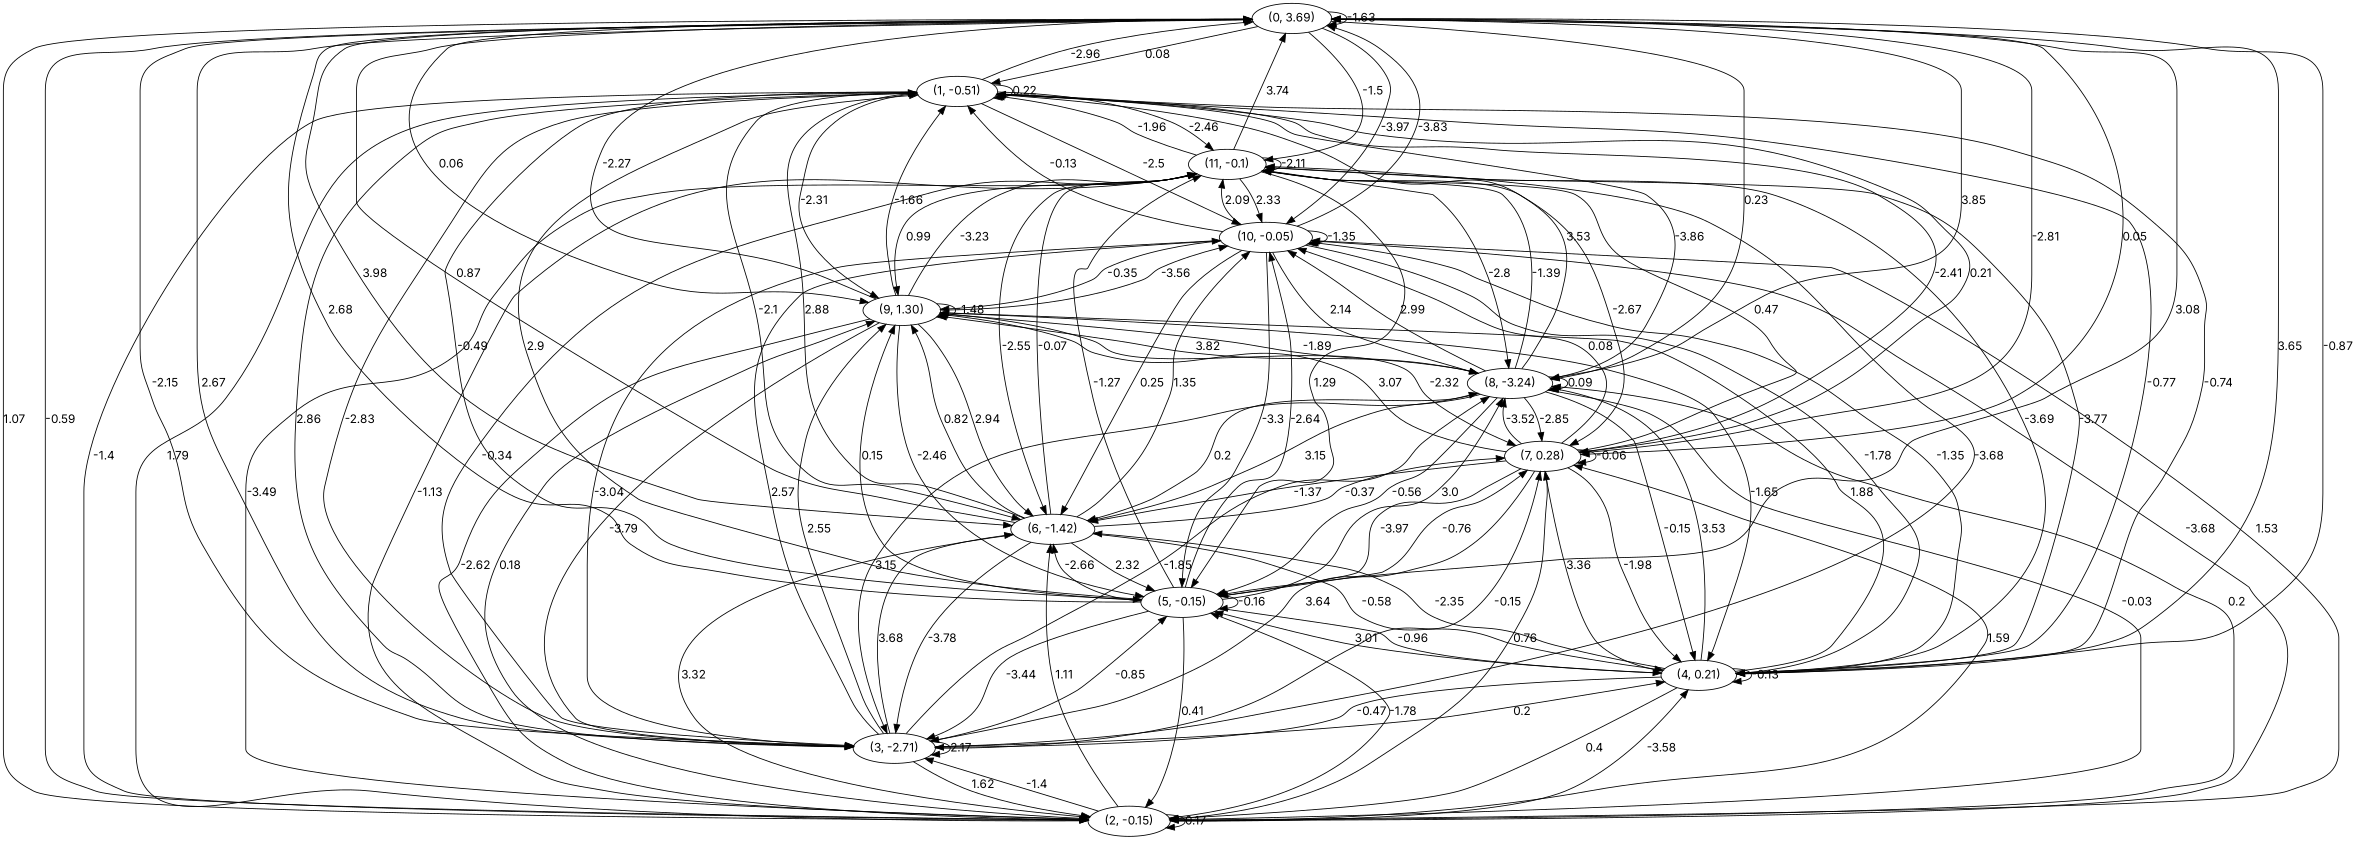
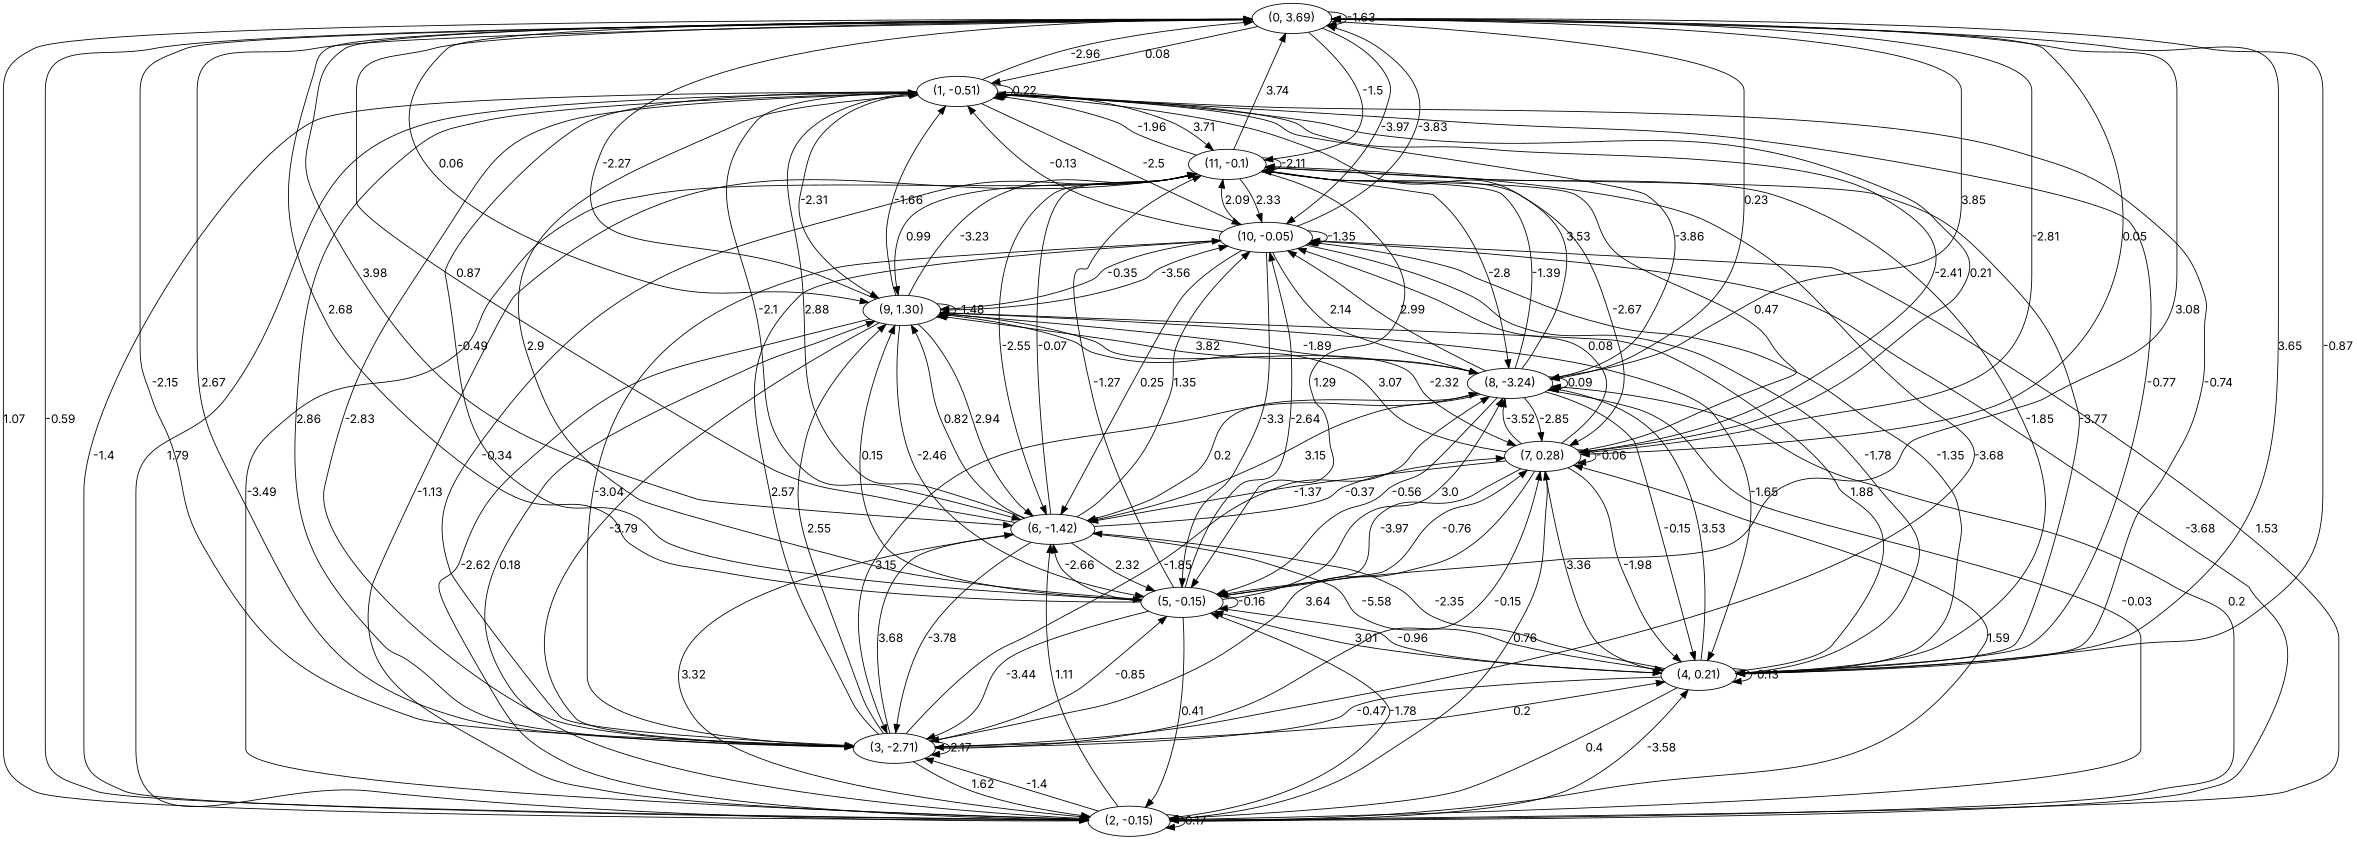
(1204, 128) -> (1204, 128)
(2040, 420) -> (2040, 420)
(1377, 602) -> (1377, 602)
